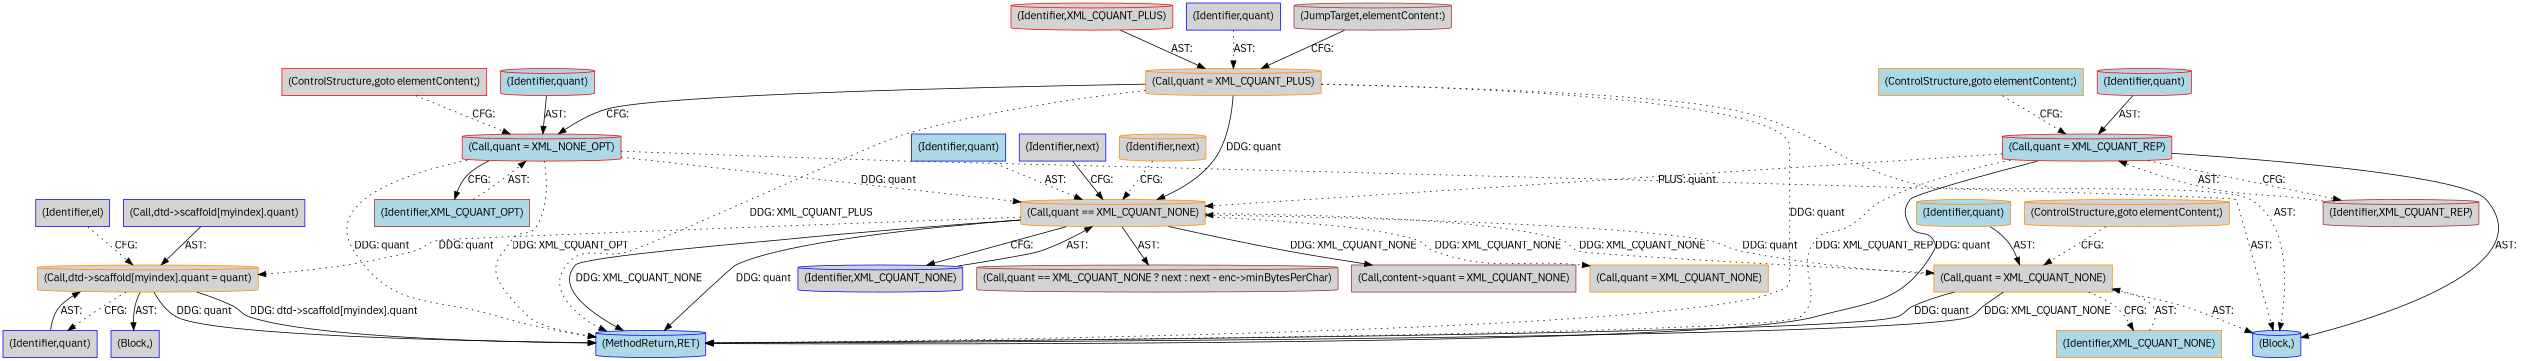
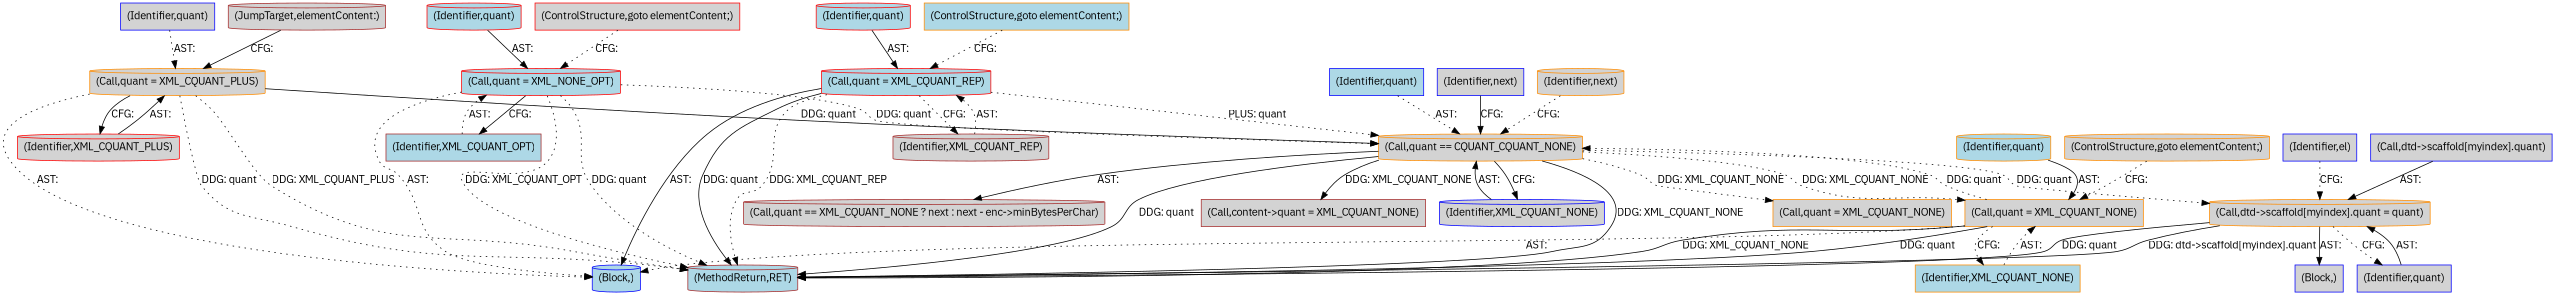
(852, 92) -> (112, 108)
(1113, 213) -> (1480, 148)
(651, 344) -> (743, 279)
